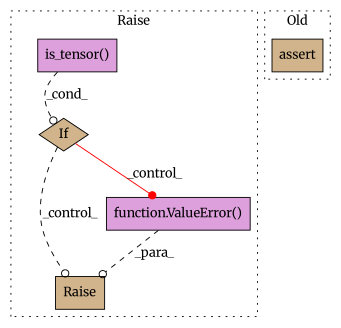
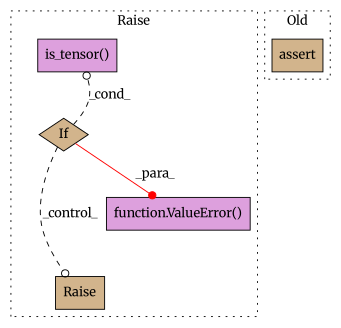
(45, 94) -> (88, 104)
(155, 174) -> (155, 174)
(132, 251) -> none
